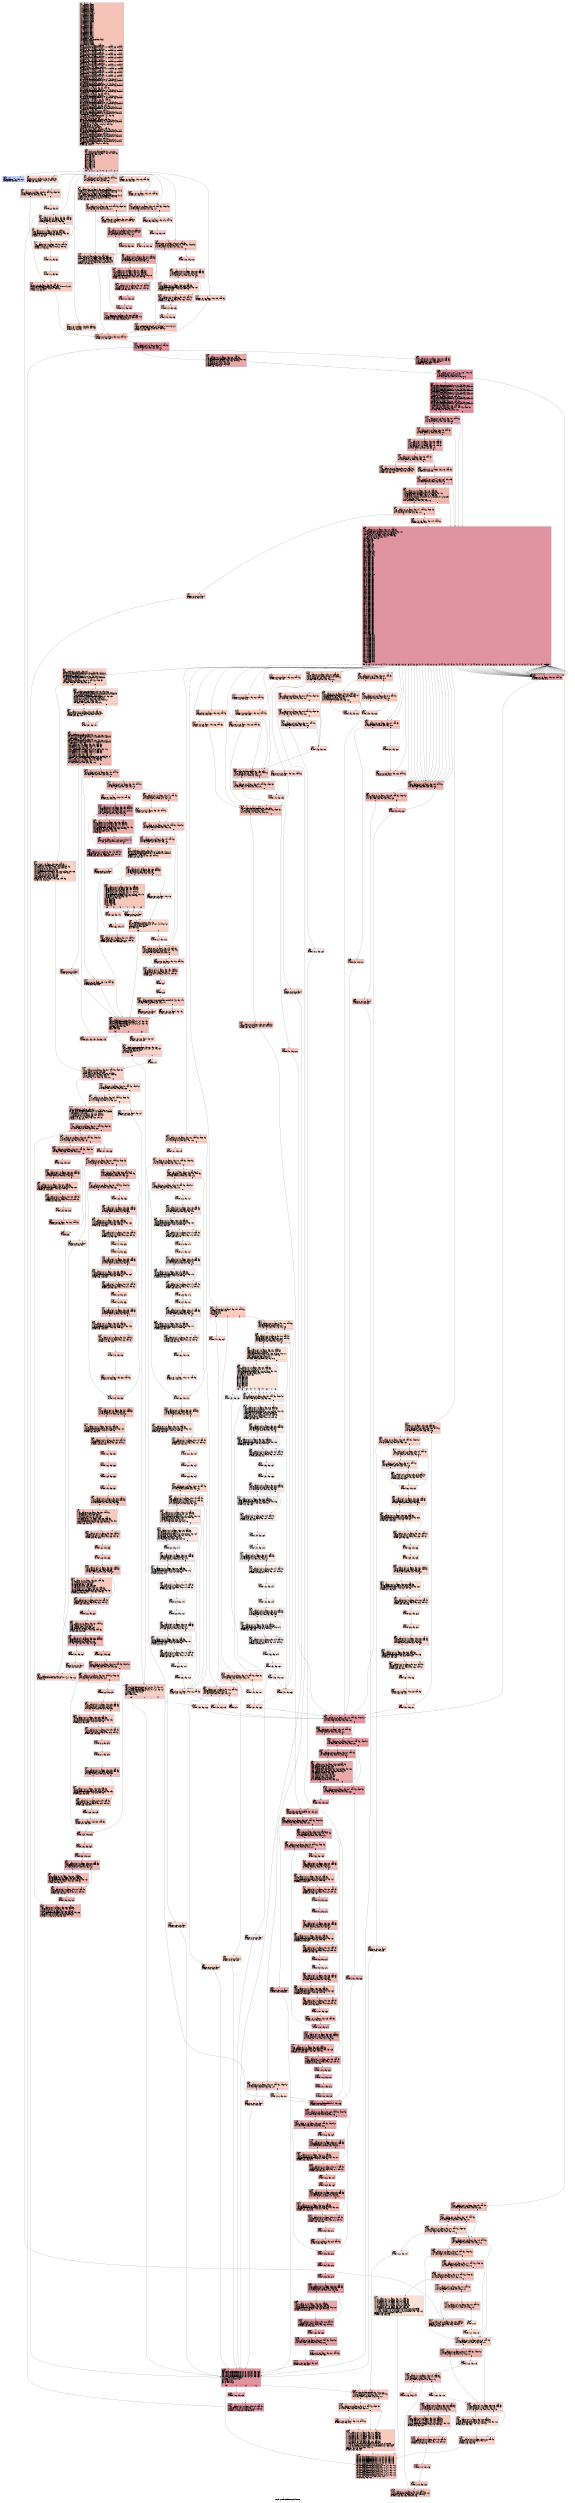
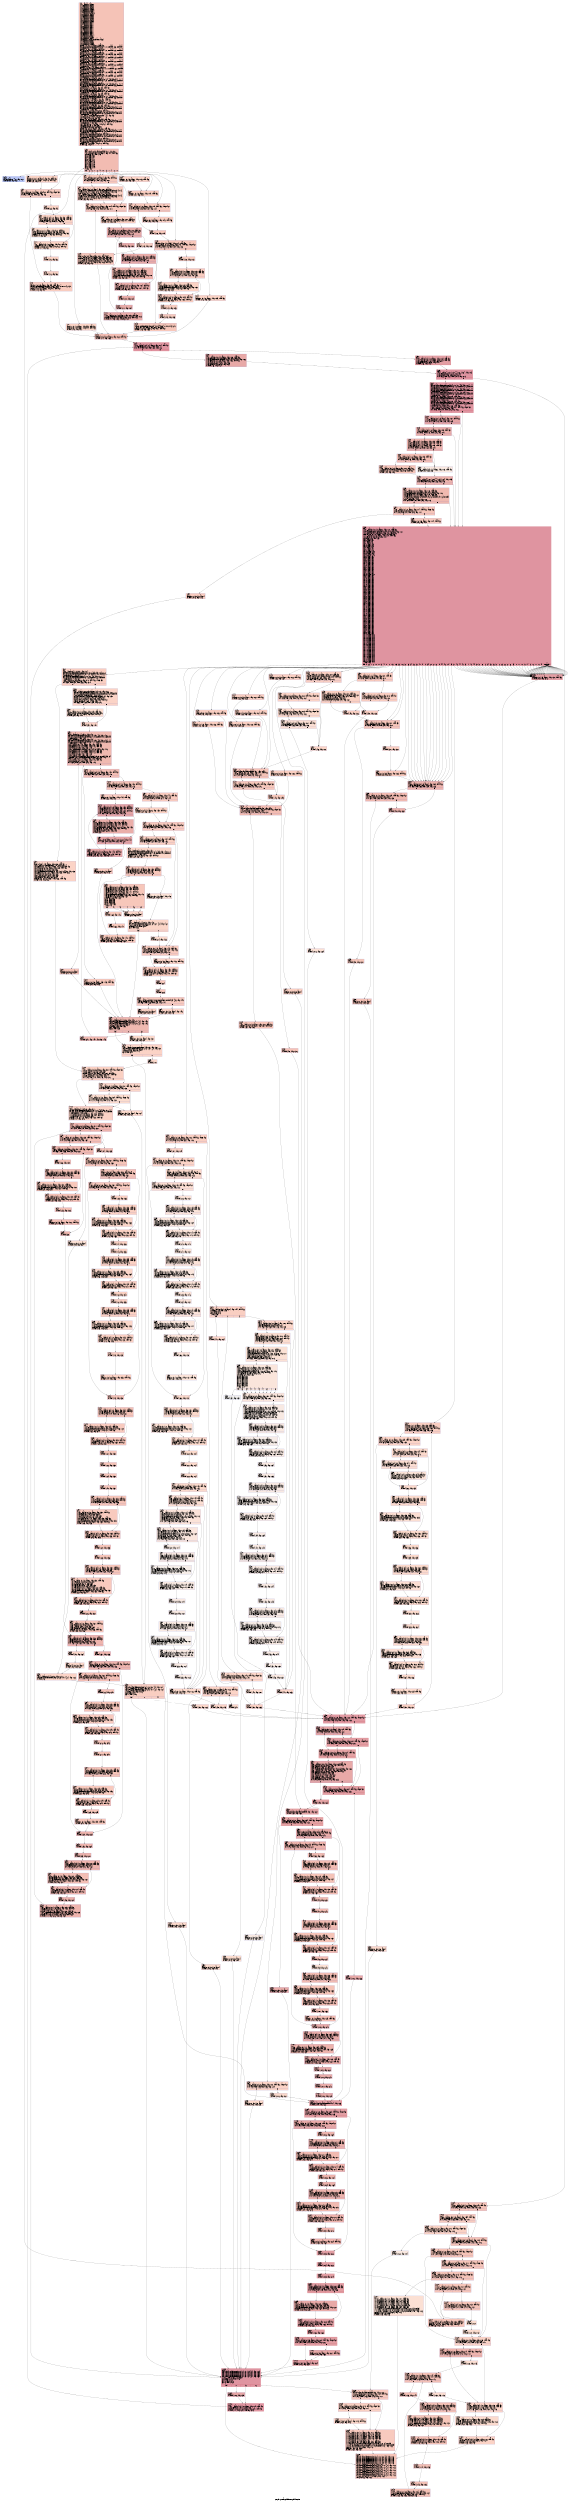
(435, 469) -> (435, 469)
